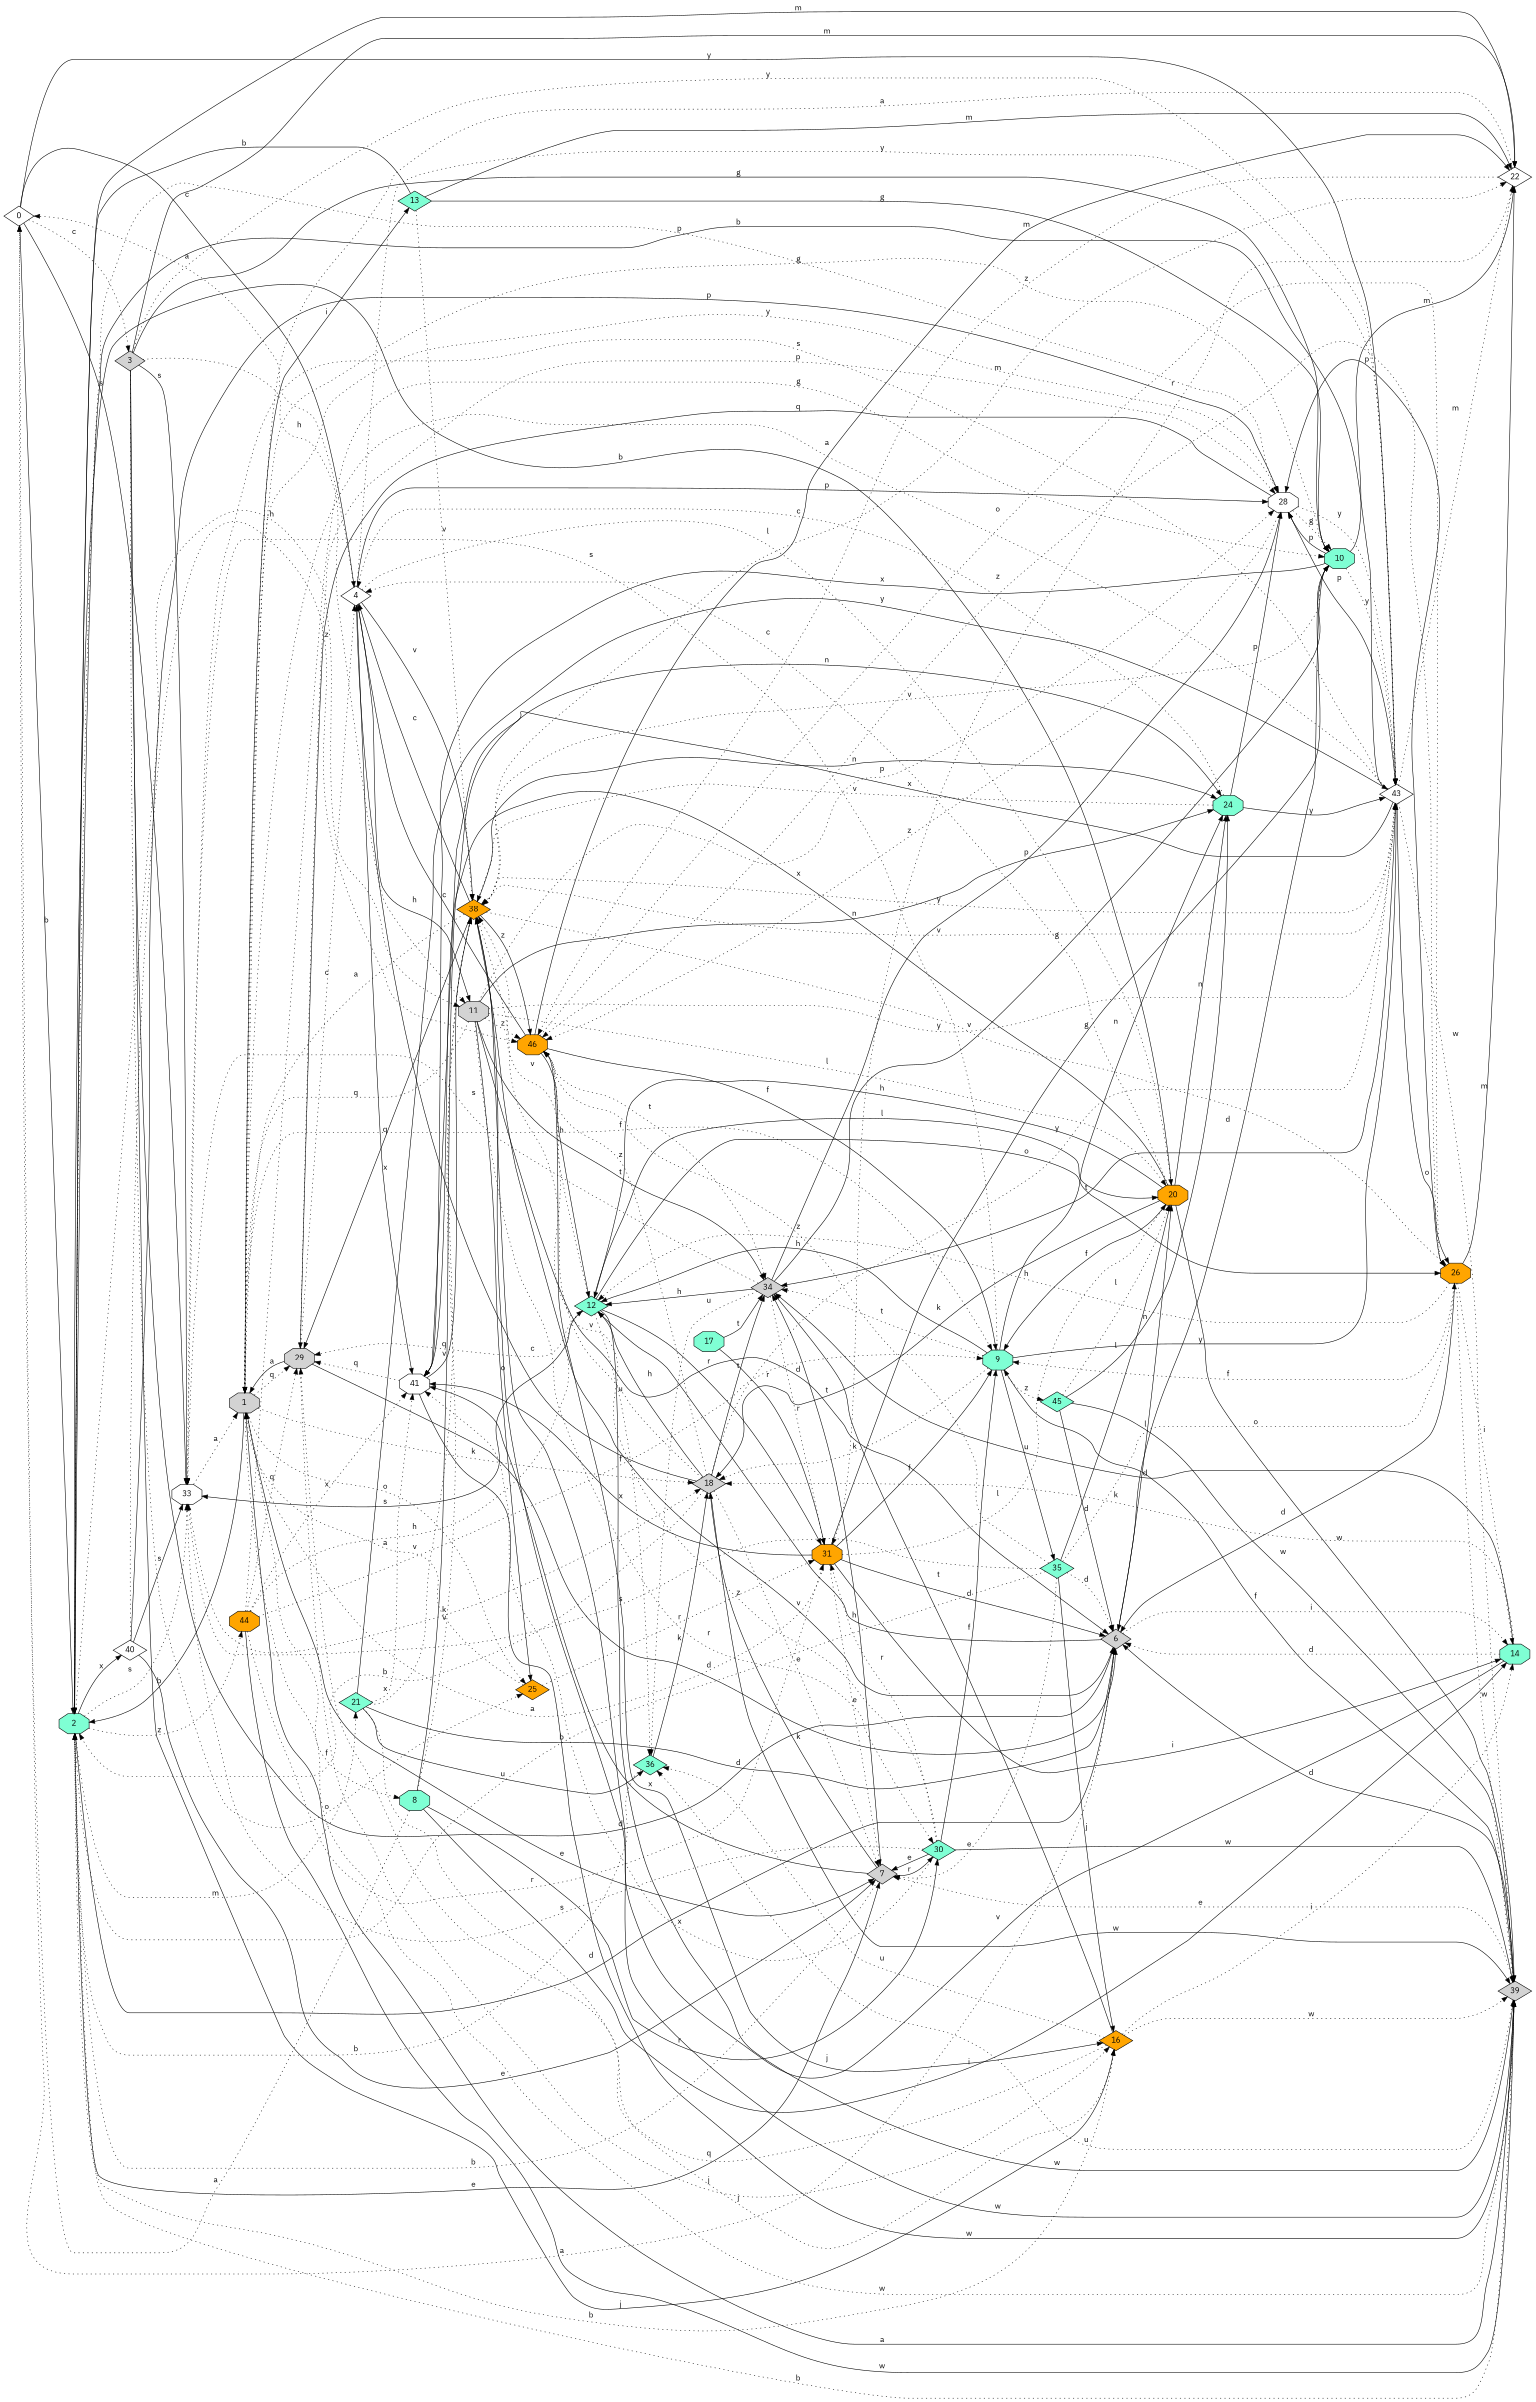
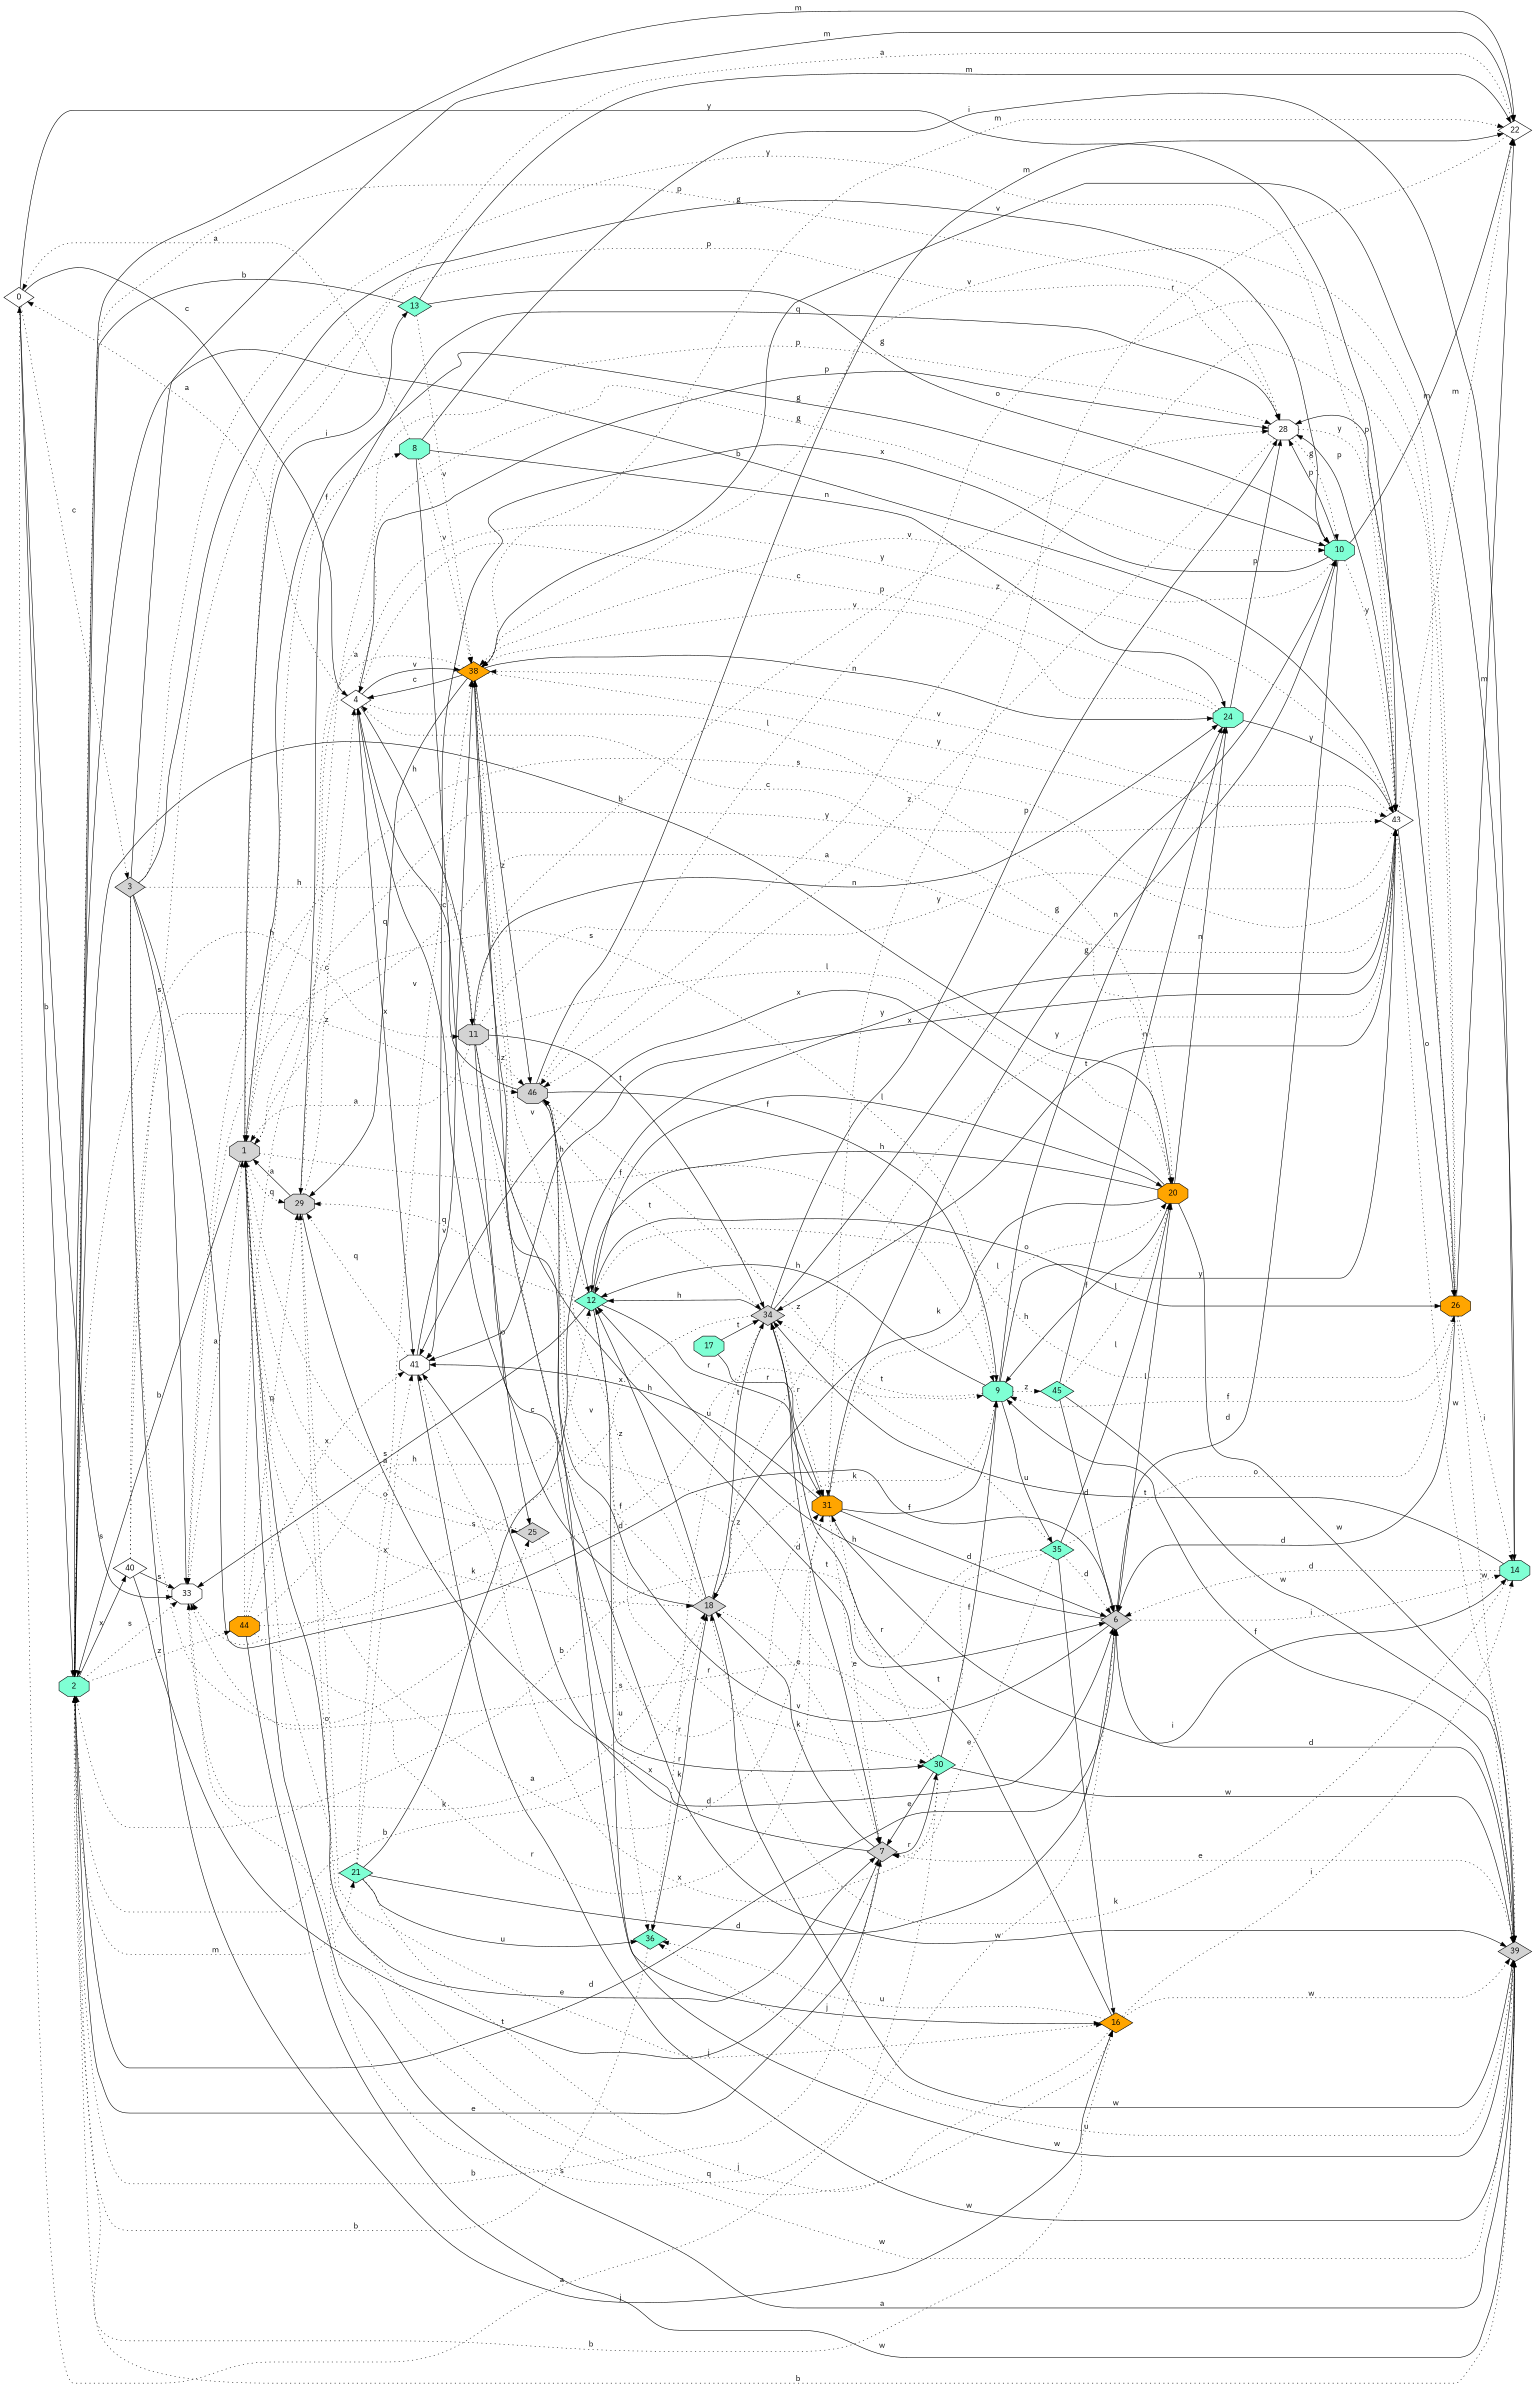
(388, 347) -> (472, 352)
(330, 405) -> (688, 813)
(899, 434) -> none
(198, 442) -> (271, 432)
(987, 1040) -> (1342, 301)
(532, 1045) -> (532, 1093)
(356, 1093) -> (356, 1101)
(1145, 1473) -> (1145, 1493)
(532, 1690) -> (532, 1533)
(503, 2074) -> (503, 2022)
